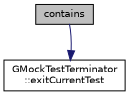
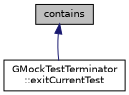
(71, 37) -> (58, 47)
